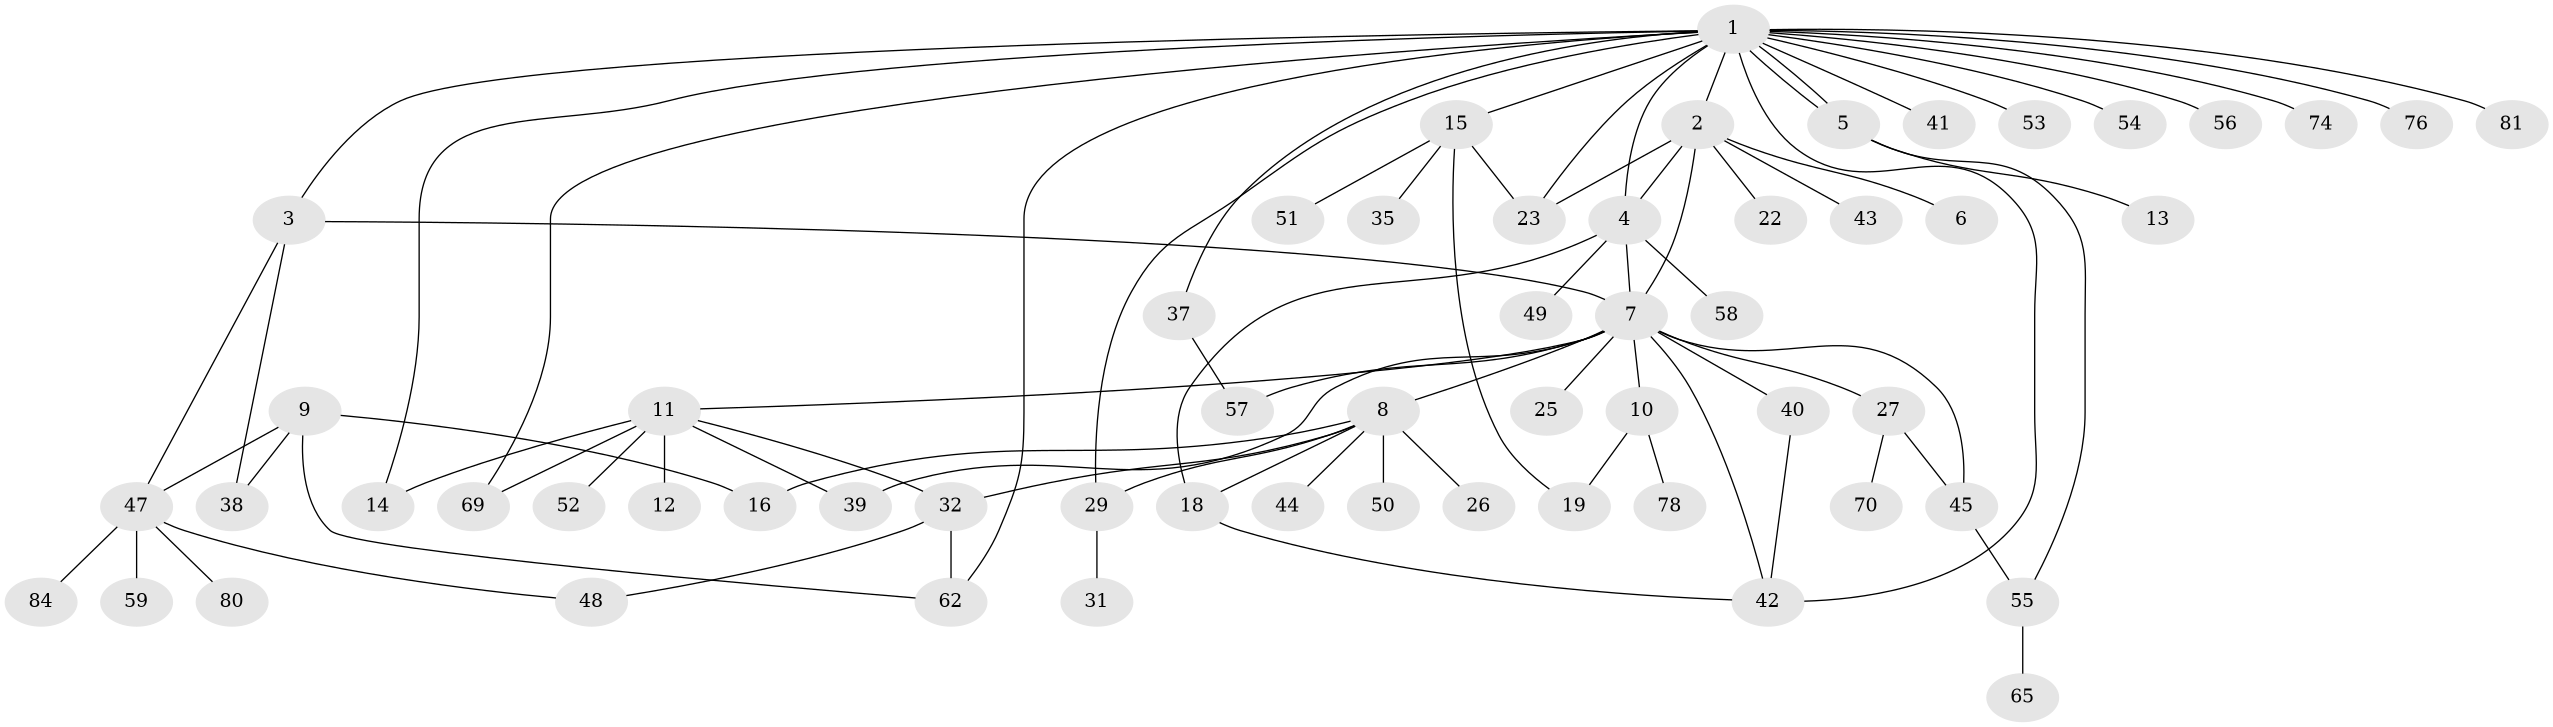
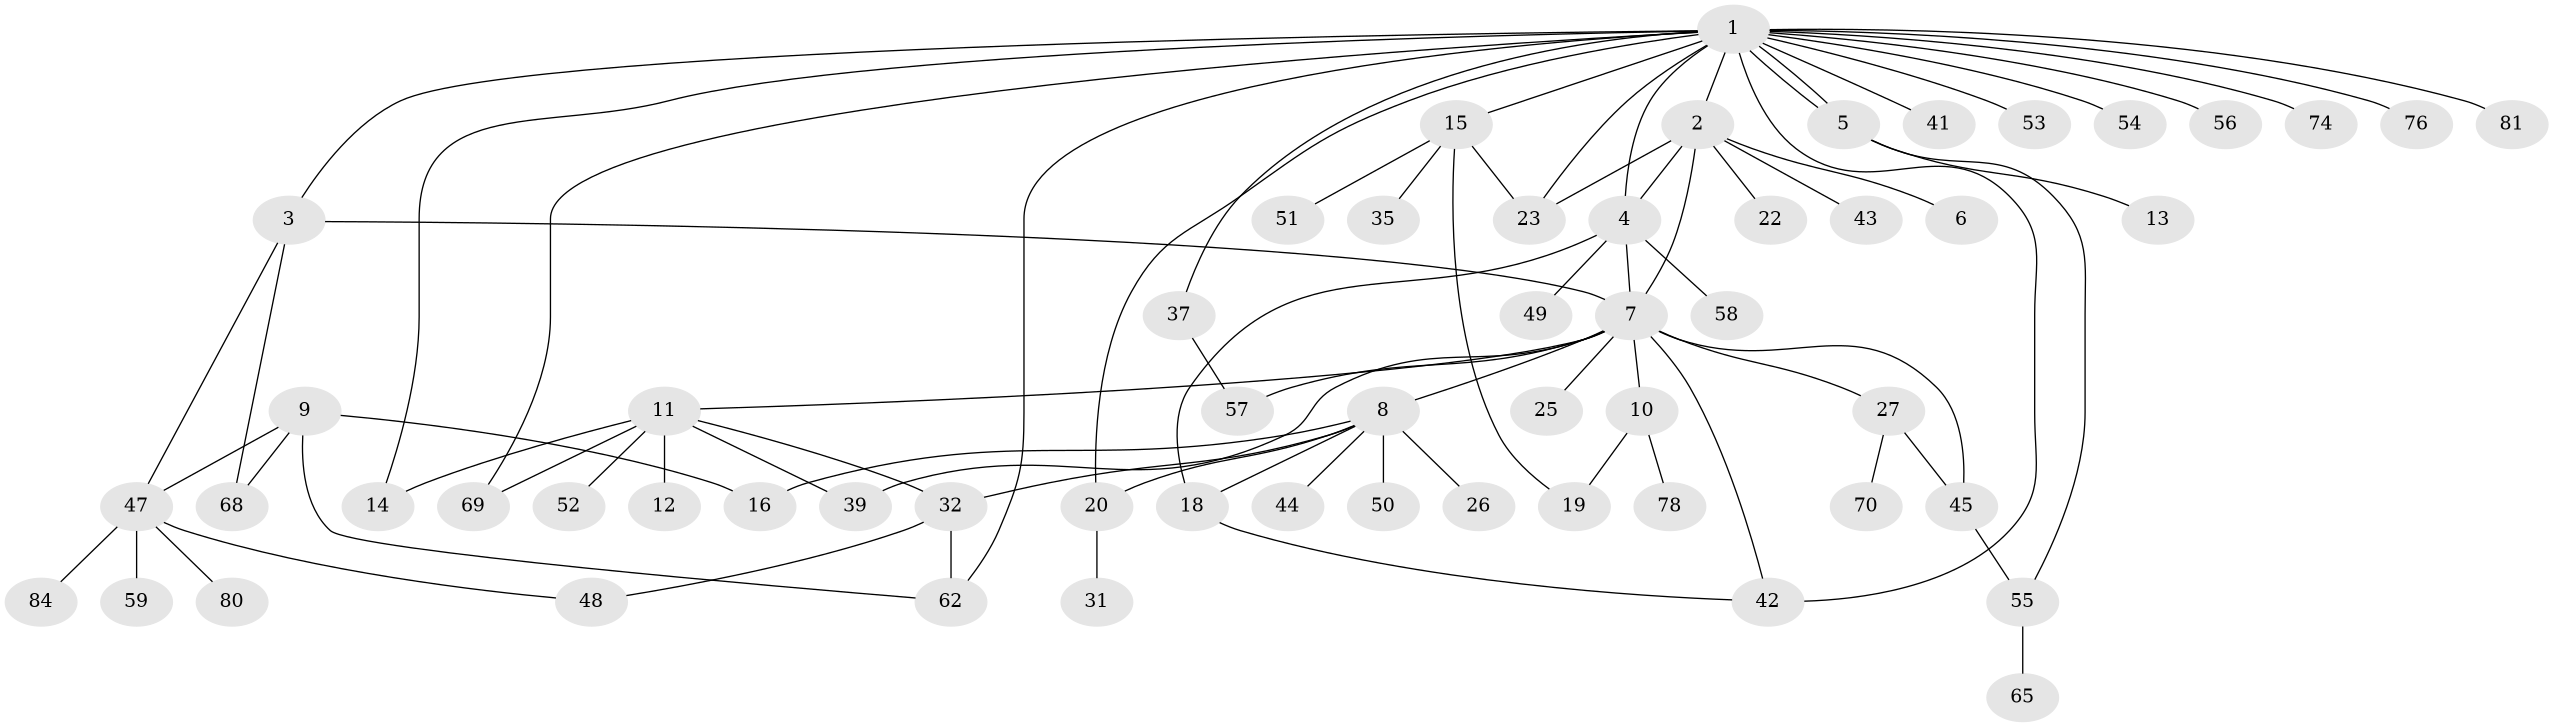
(1793, 411) -> none
(232, 507) -> (232, 507)
(1097, 507) -> (1097, 507)
